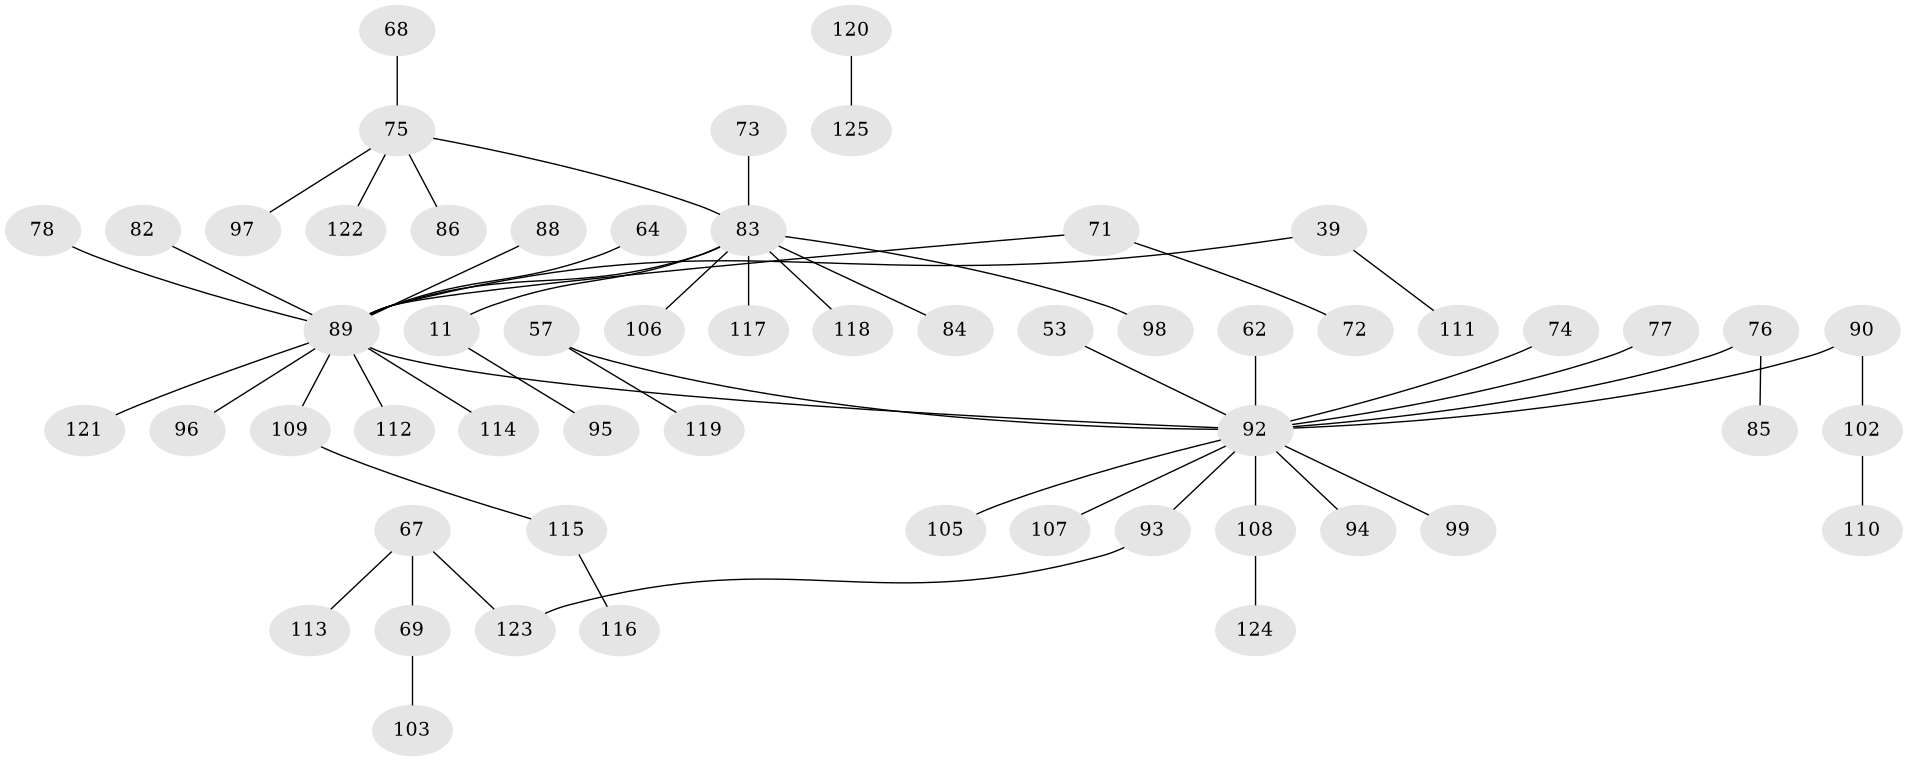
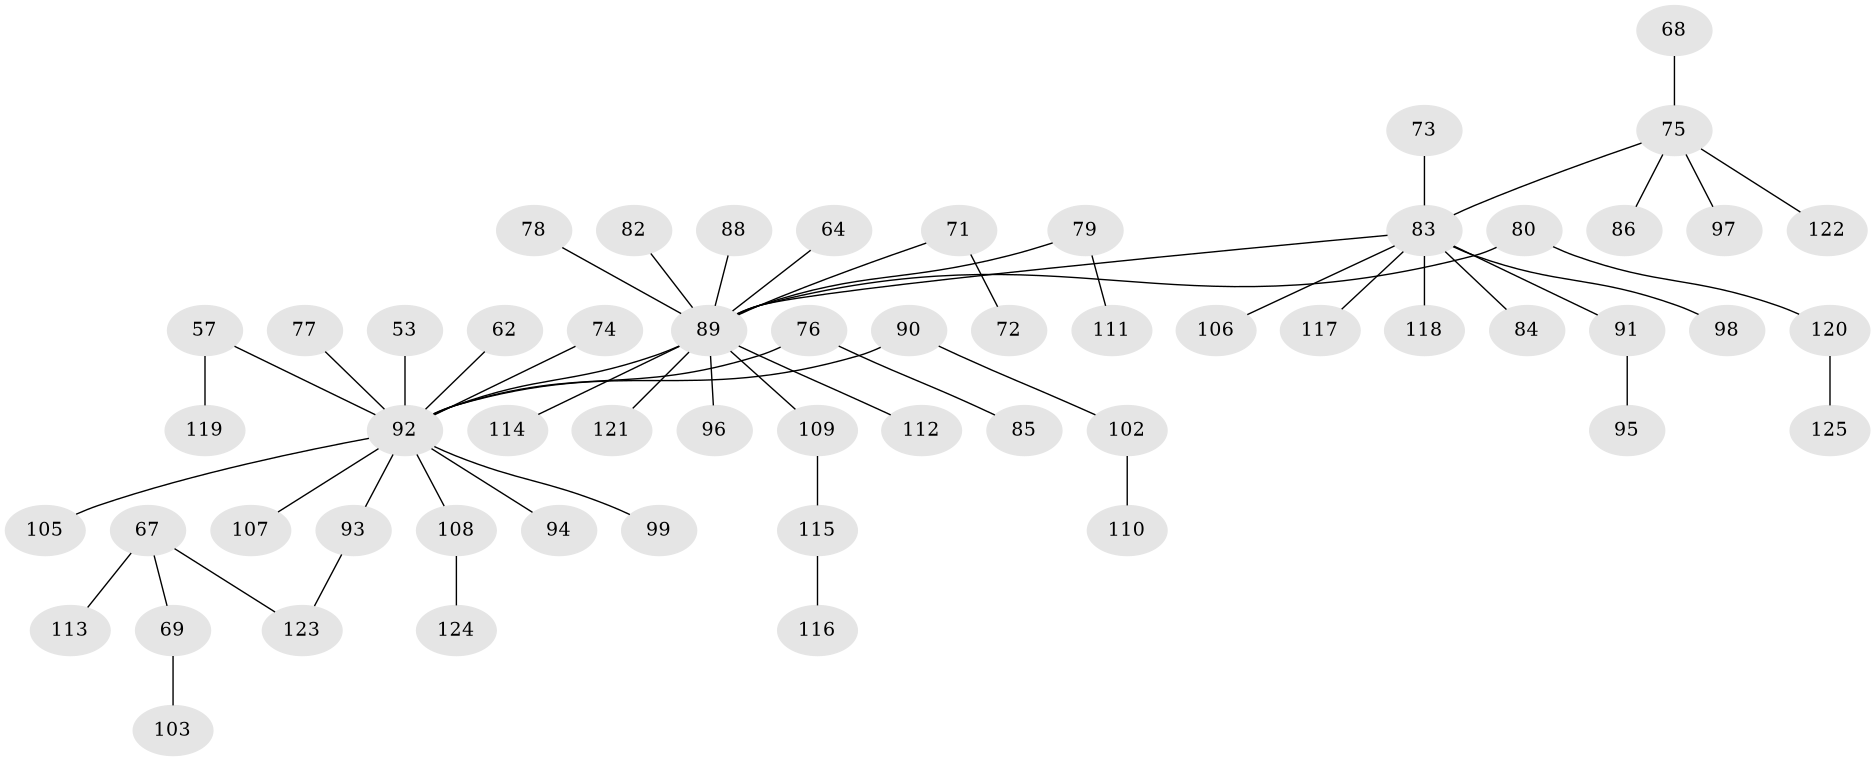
(1329, 231) -> (1086, 231)
none -> (1524, 231)
(442, 331) -> (1627, 331)
